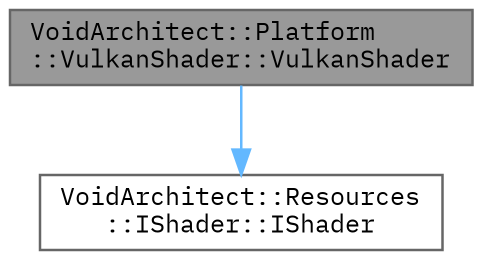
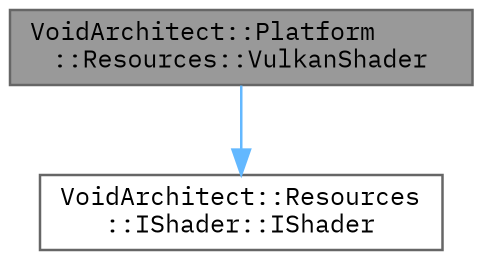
(241, 48) -> (241, 48)
